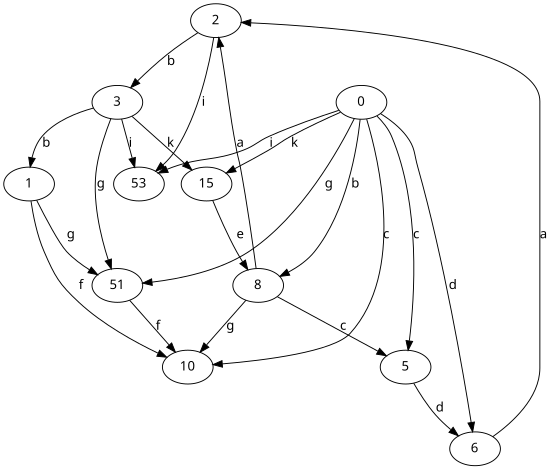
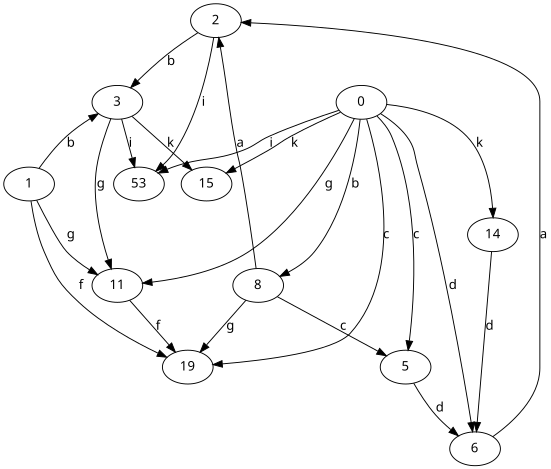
(55, 125) -> (62, 141)
(227, 232) -> none
none -> (493, 235)
(117, 285) -> (117, 285)
(188, 367) -> (188, 367)
